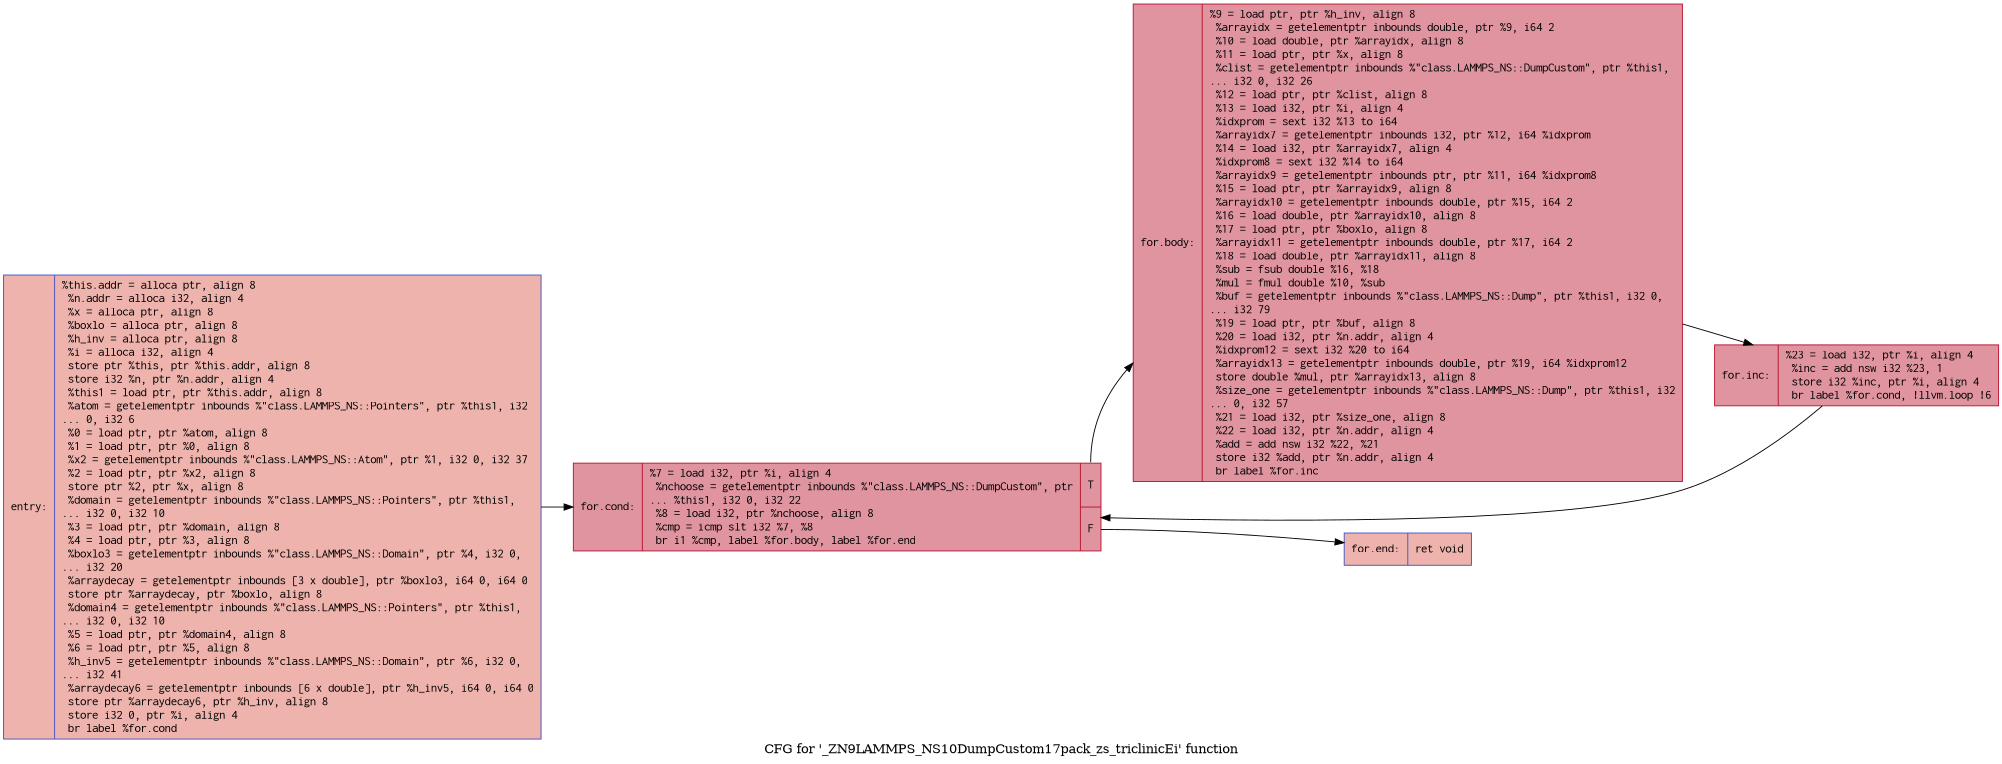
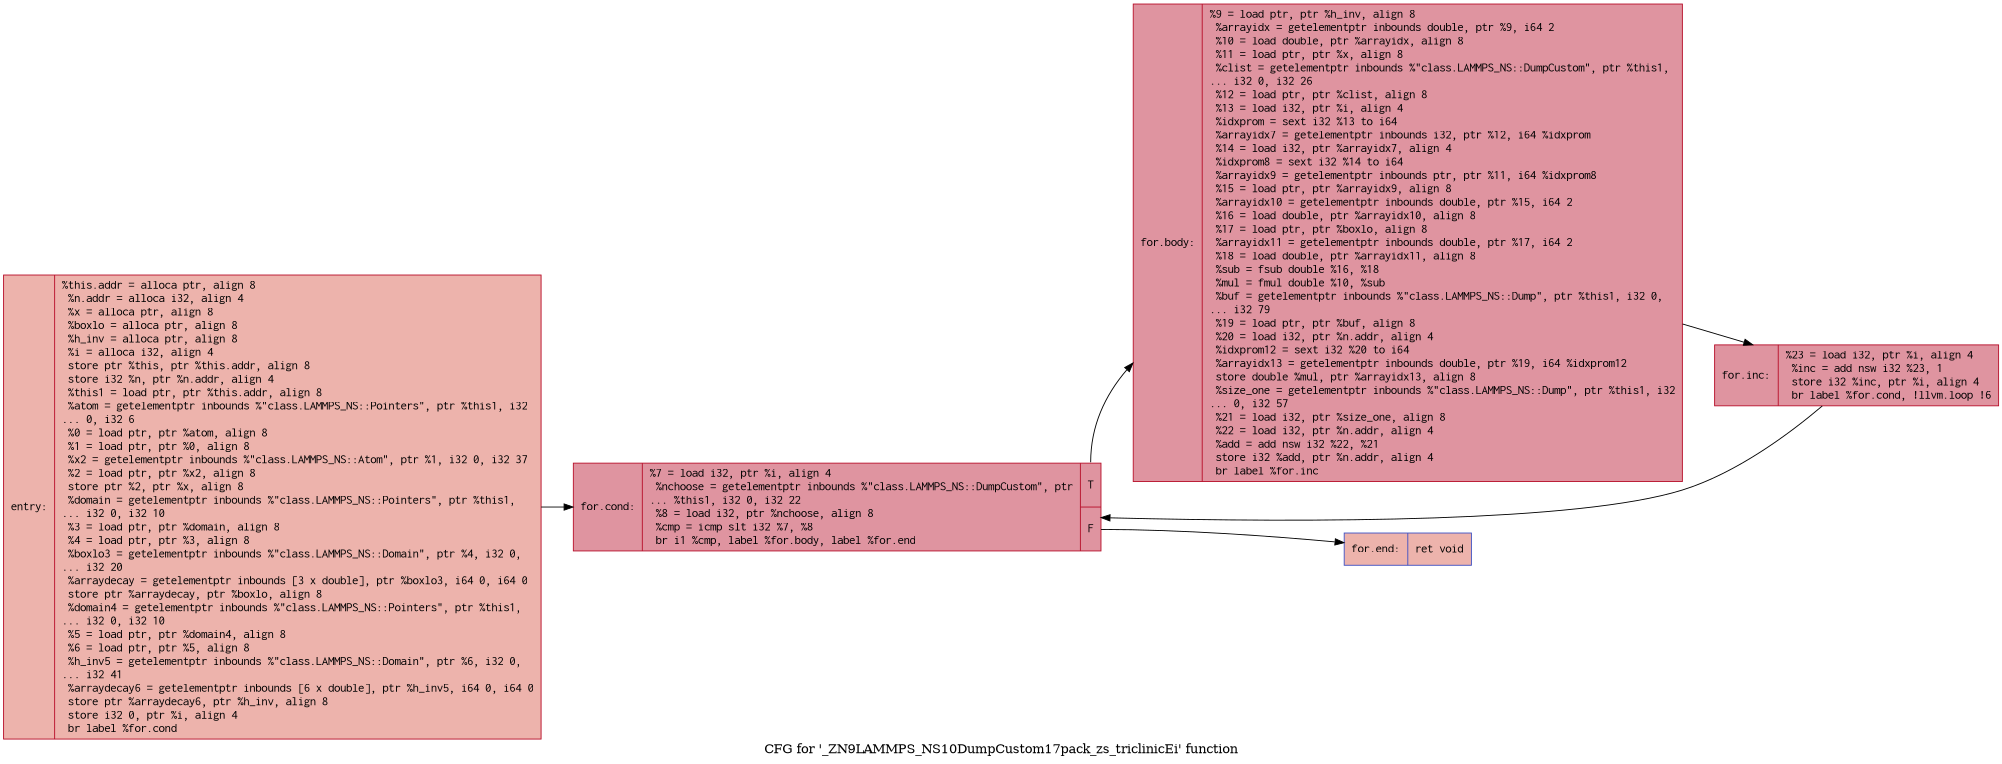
(272, 507) -> (272, 507)
